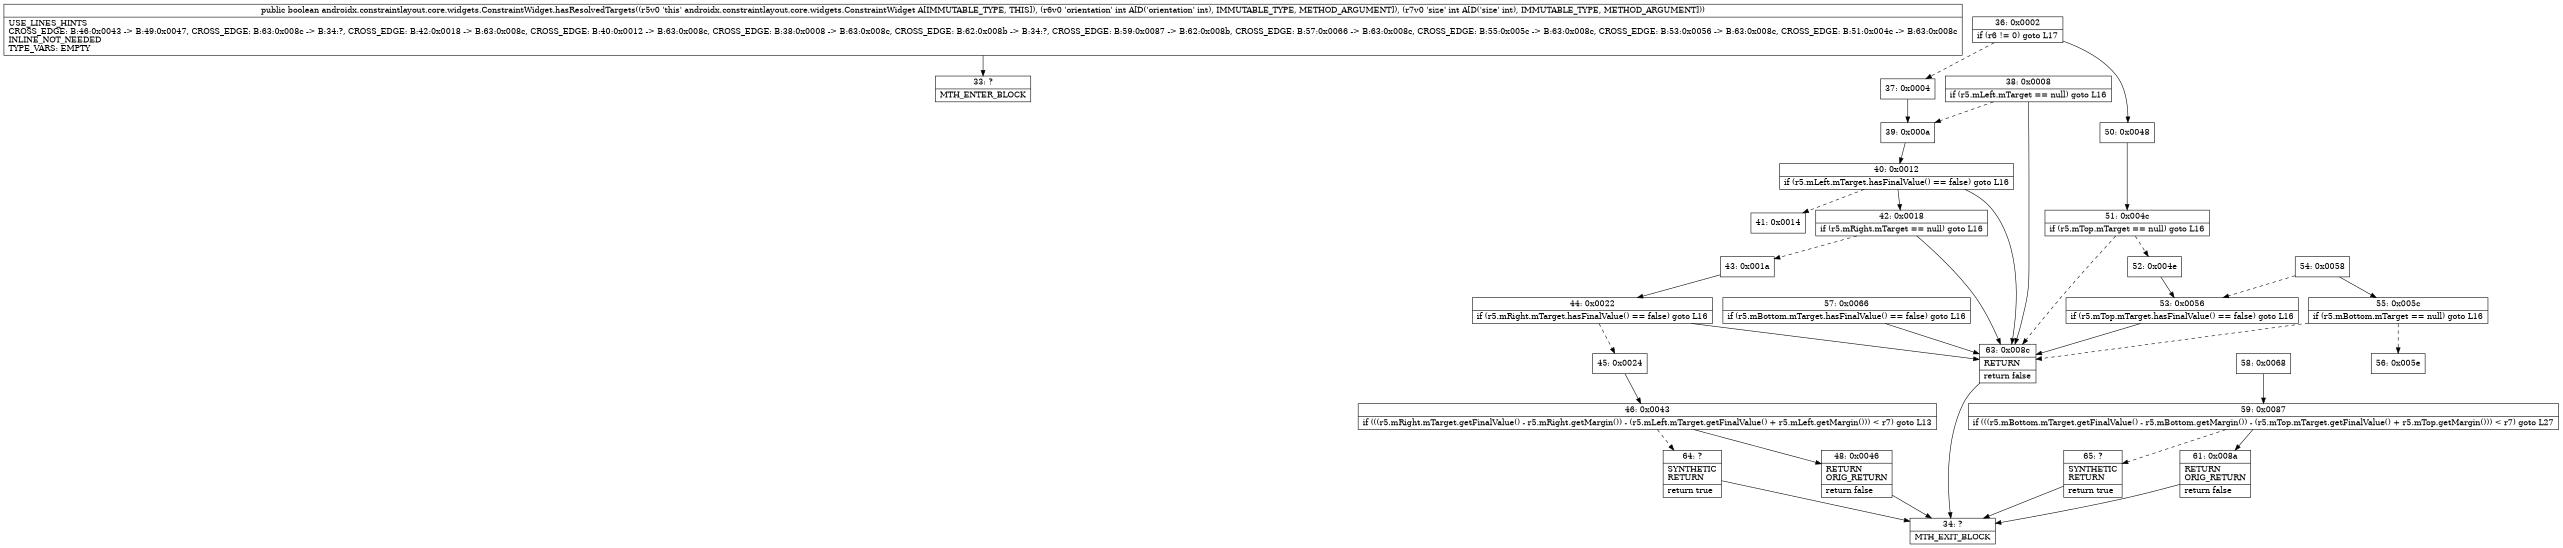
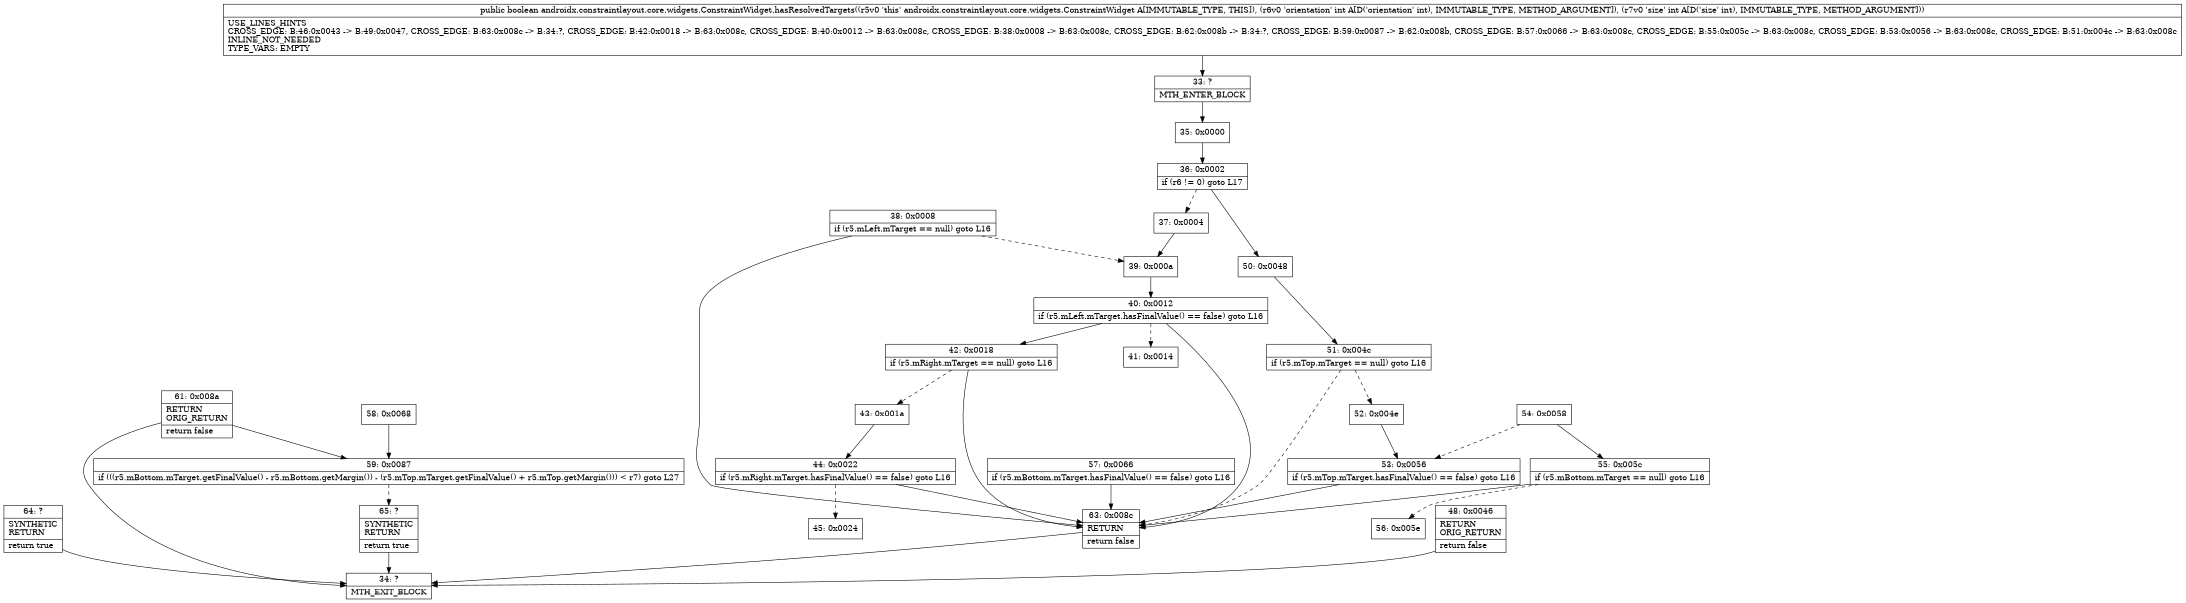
none -> (1202, 133)
(2175, 341) -> (1338, 506)
(1647, 417) -> none
(2246, 438) -> (287, 441)
